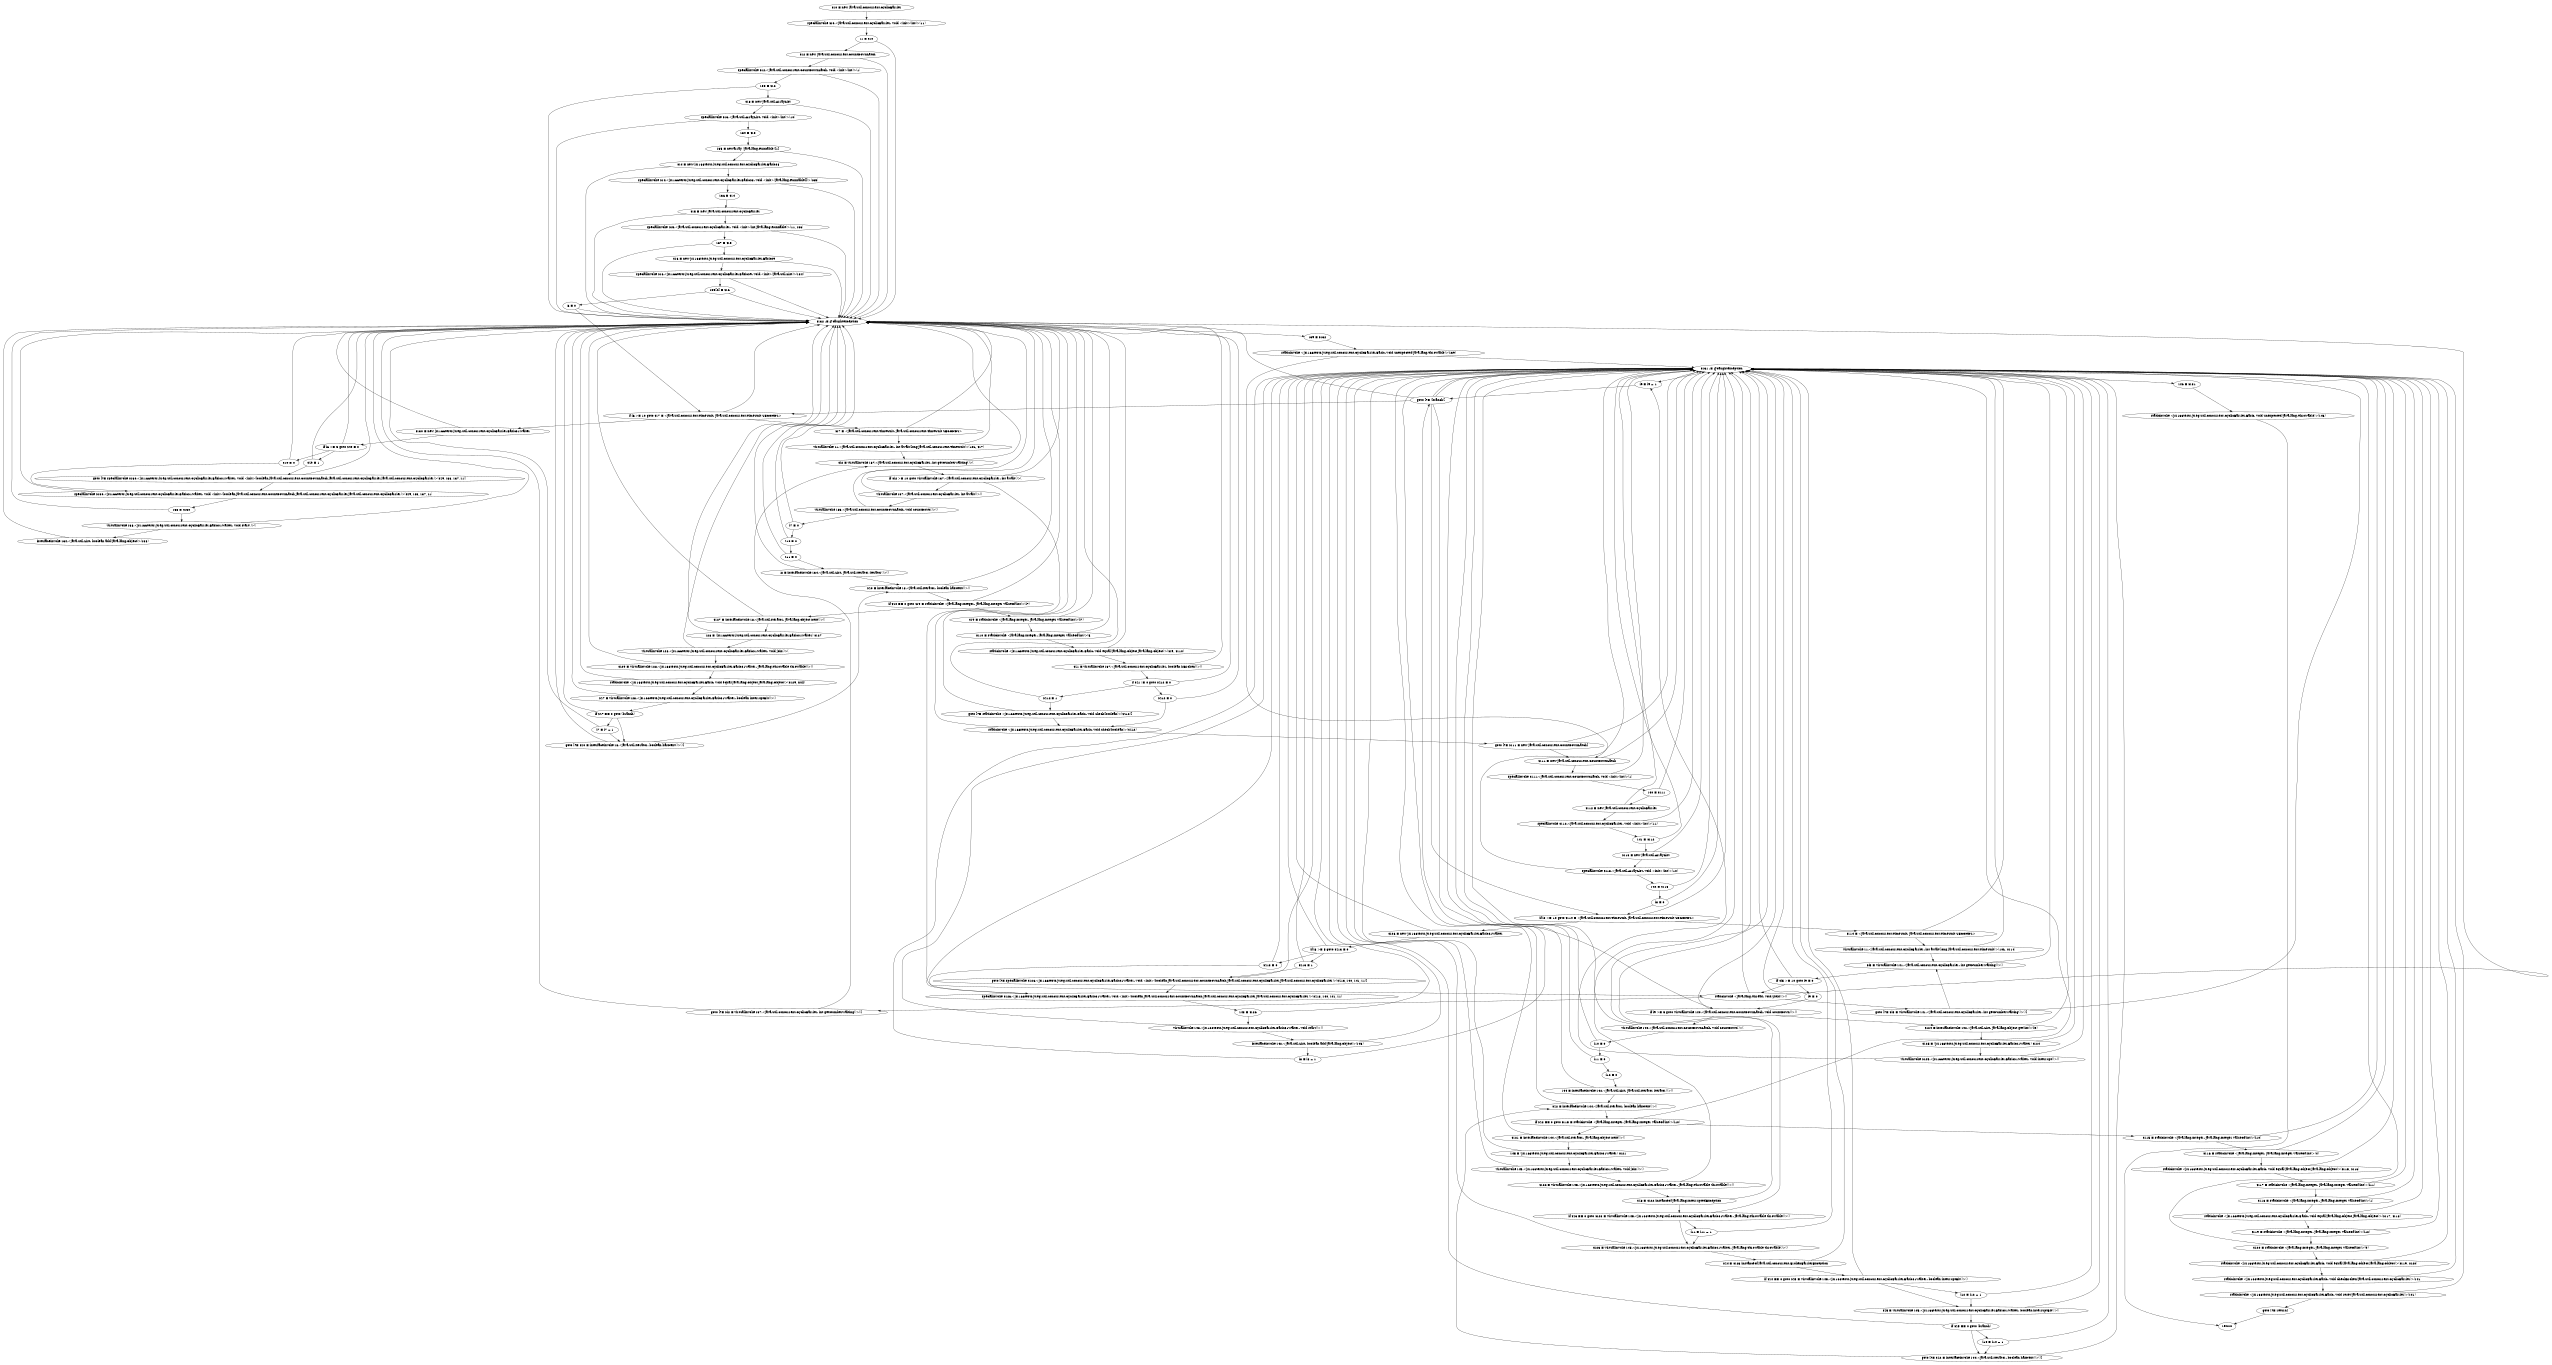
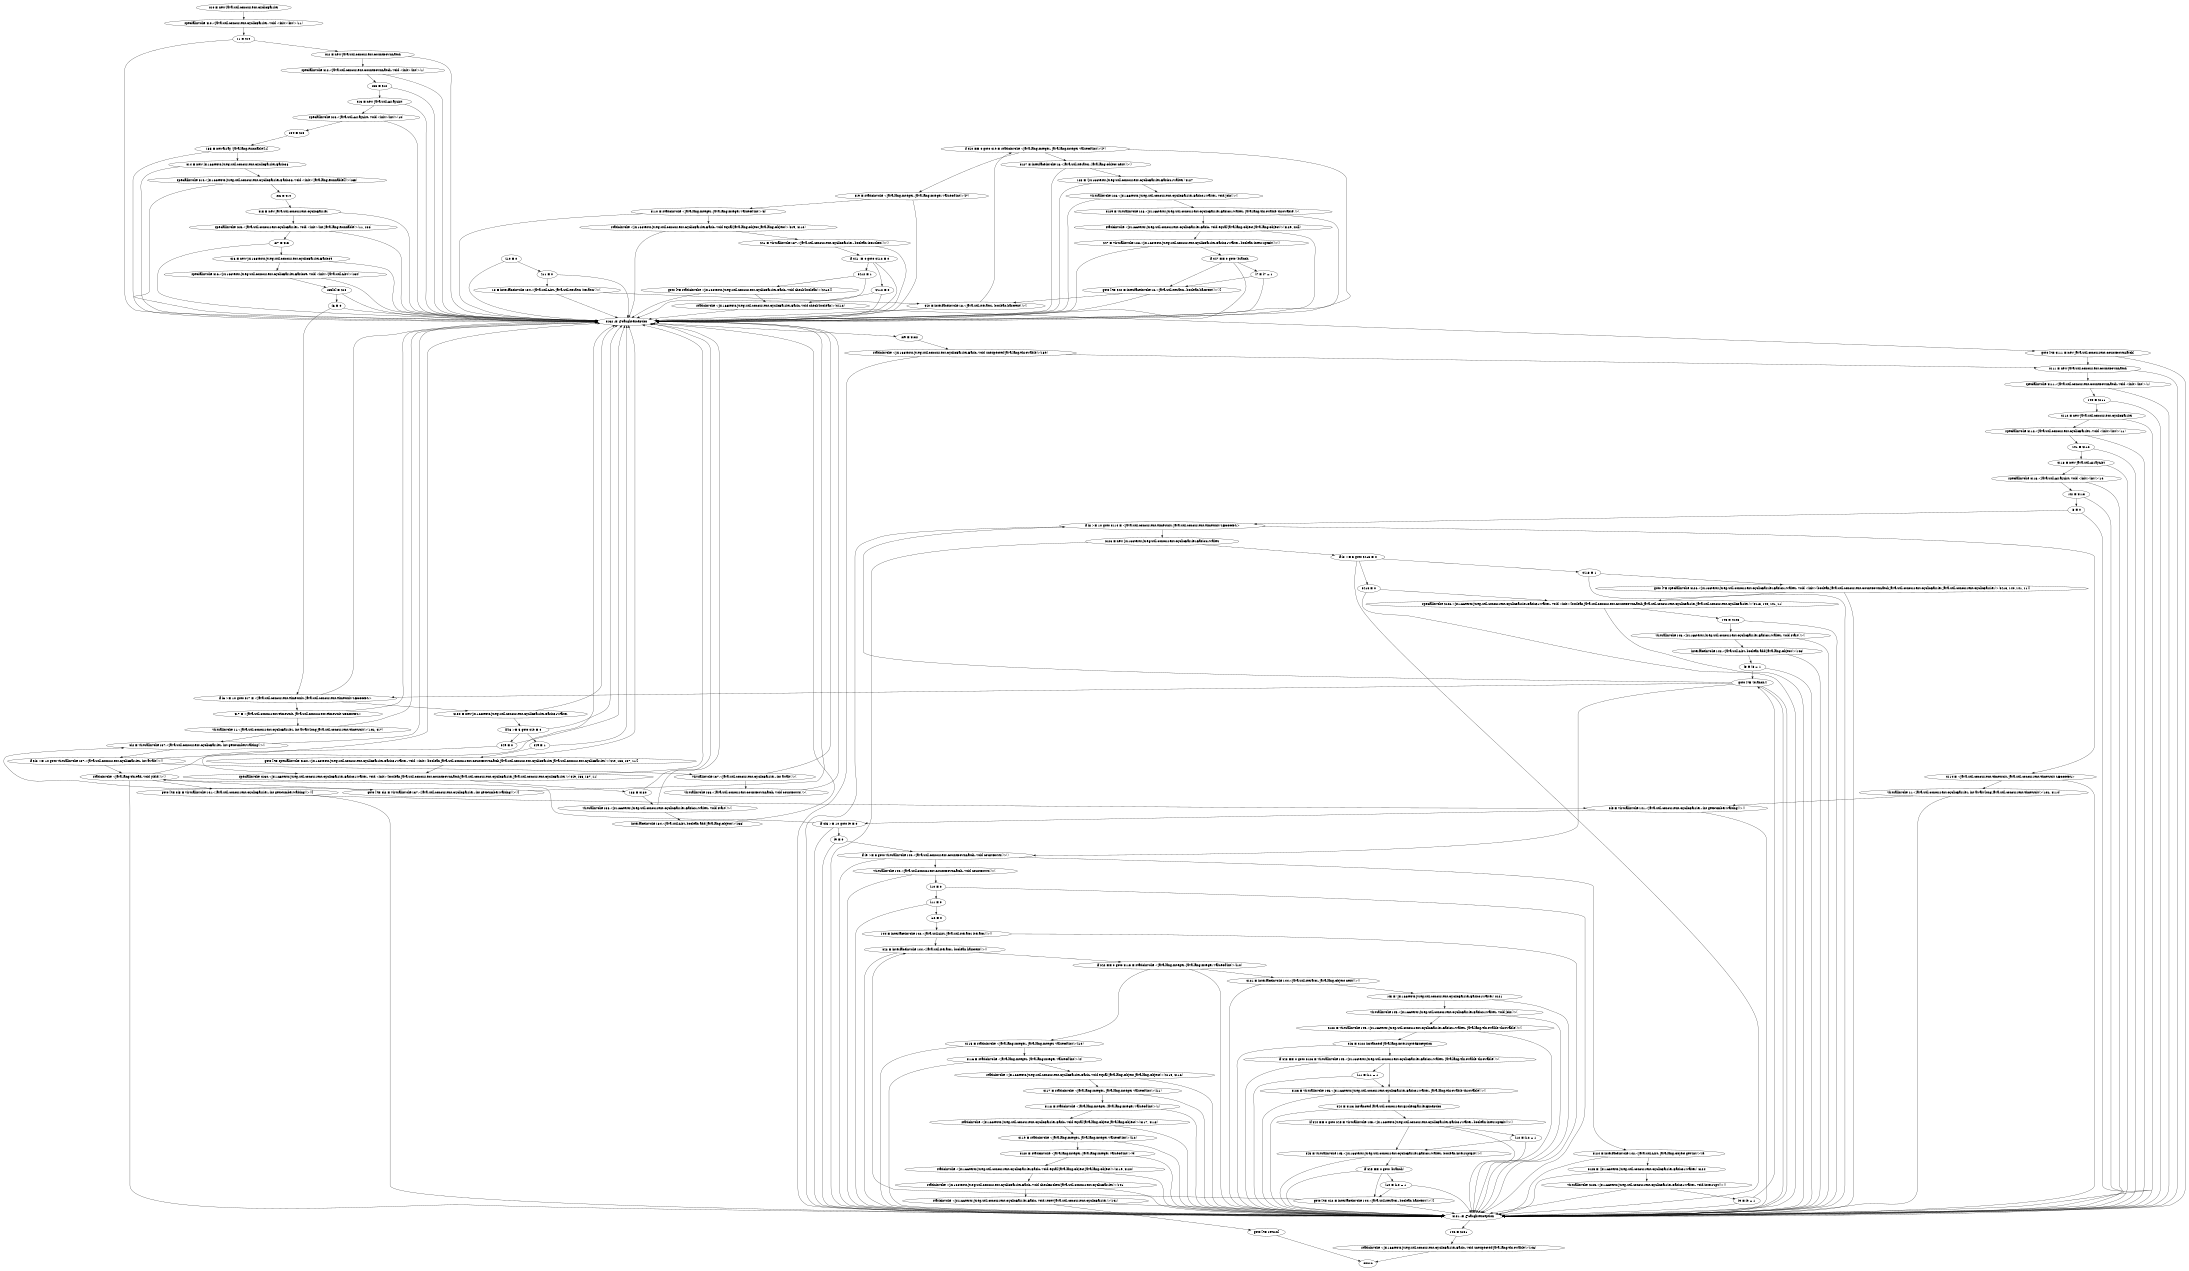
(1153, 326) -> none
(1694, 375) -> (1621, 1212)
(794, 526) -> none
